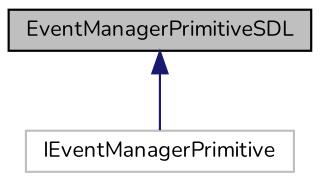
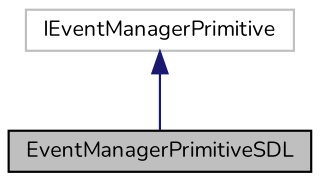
(160, 102) -> (160, 102)
